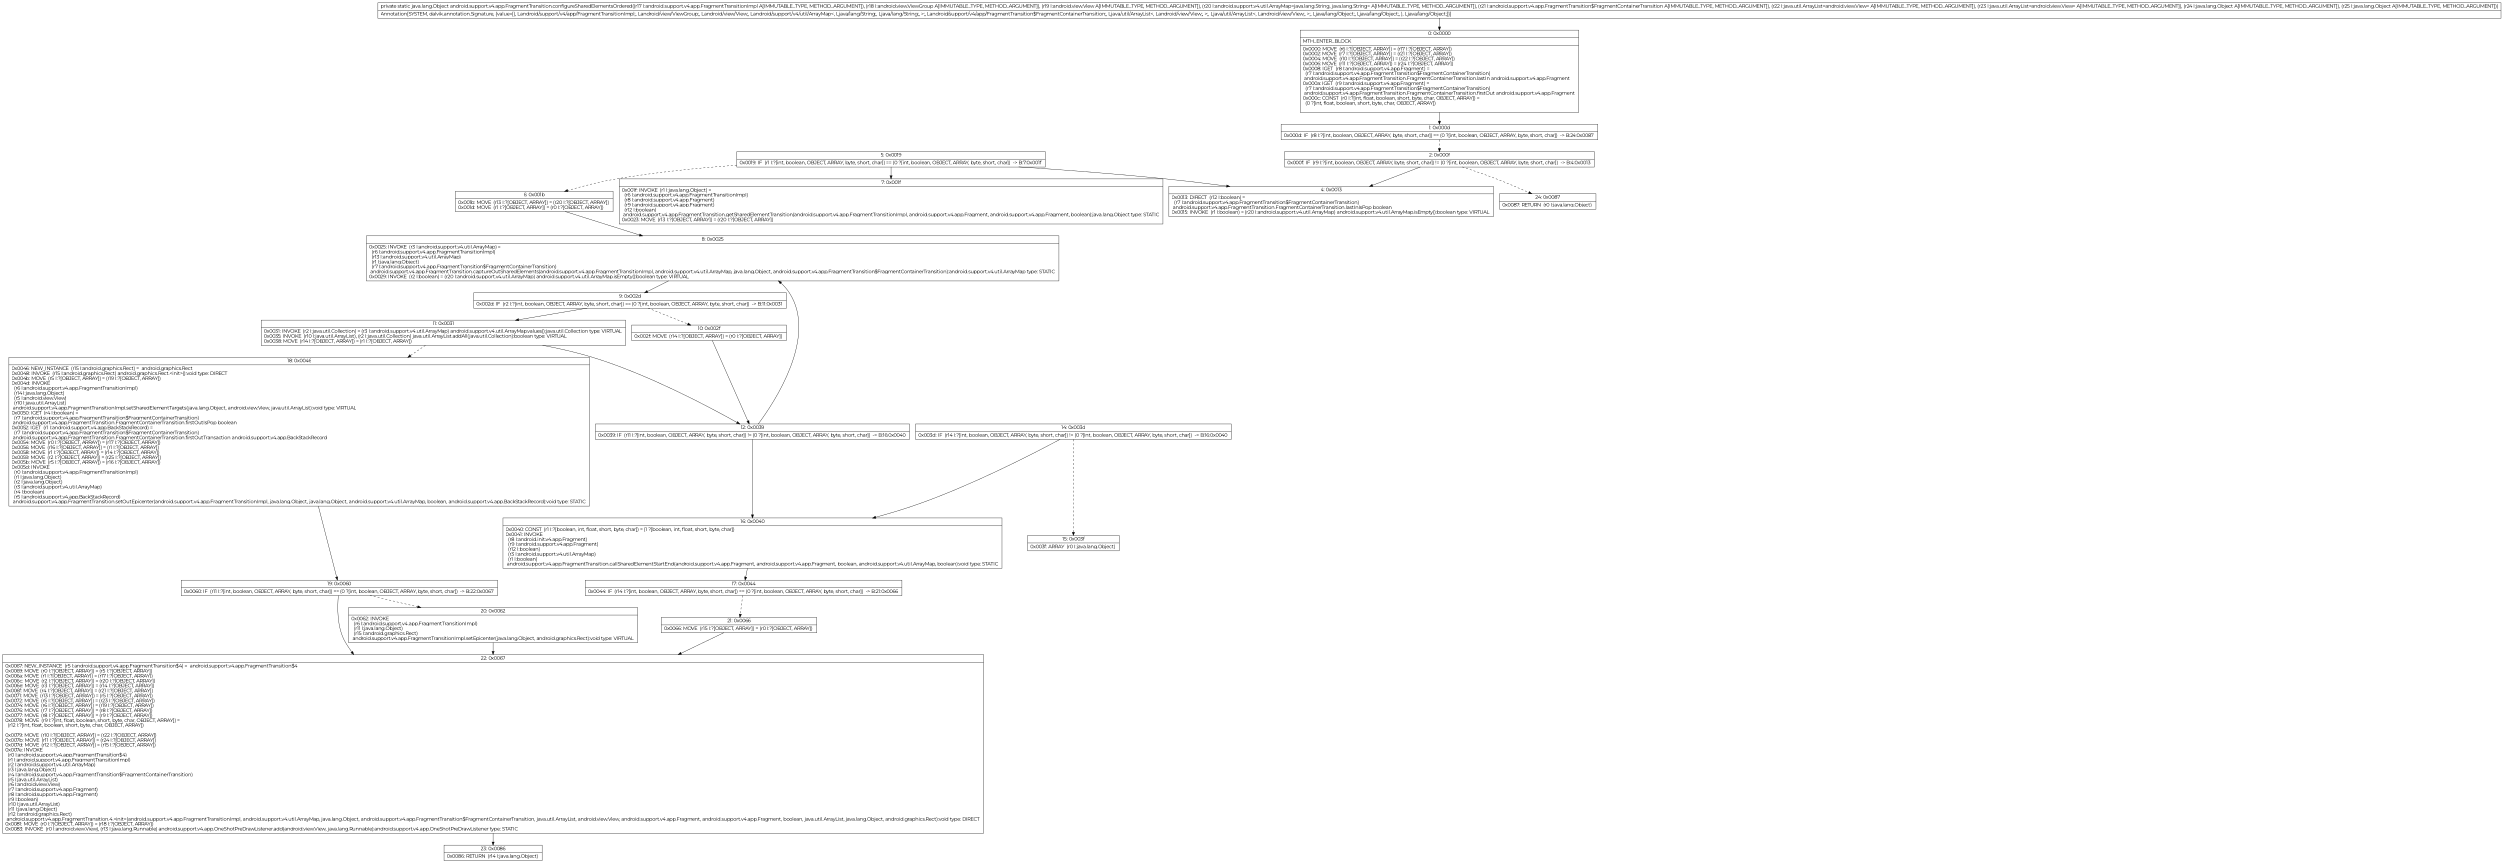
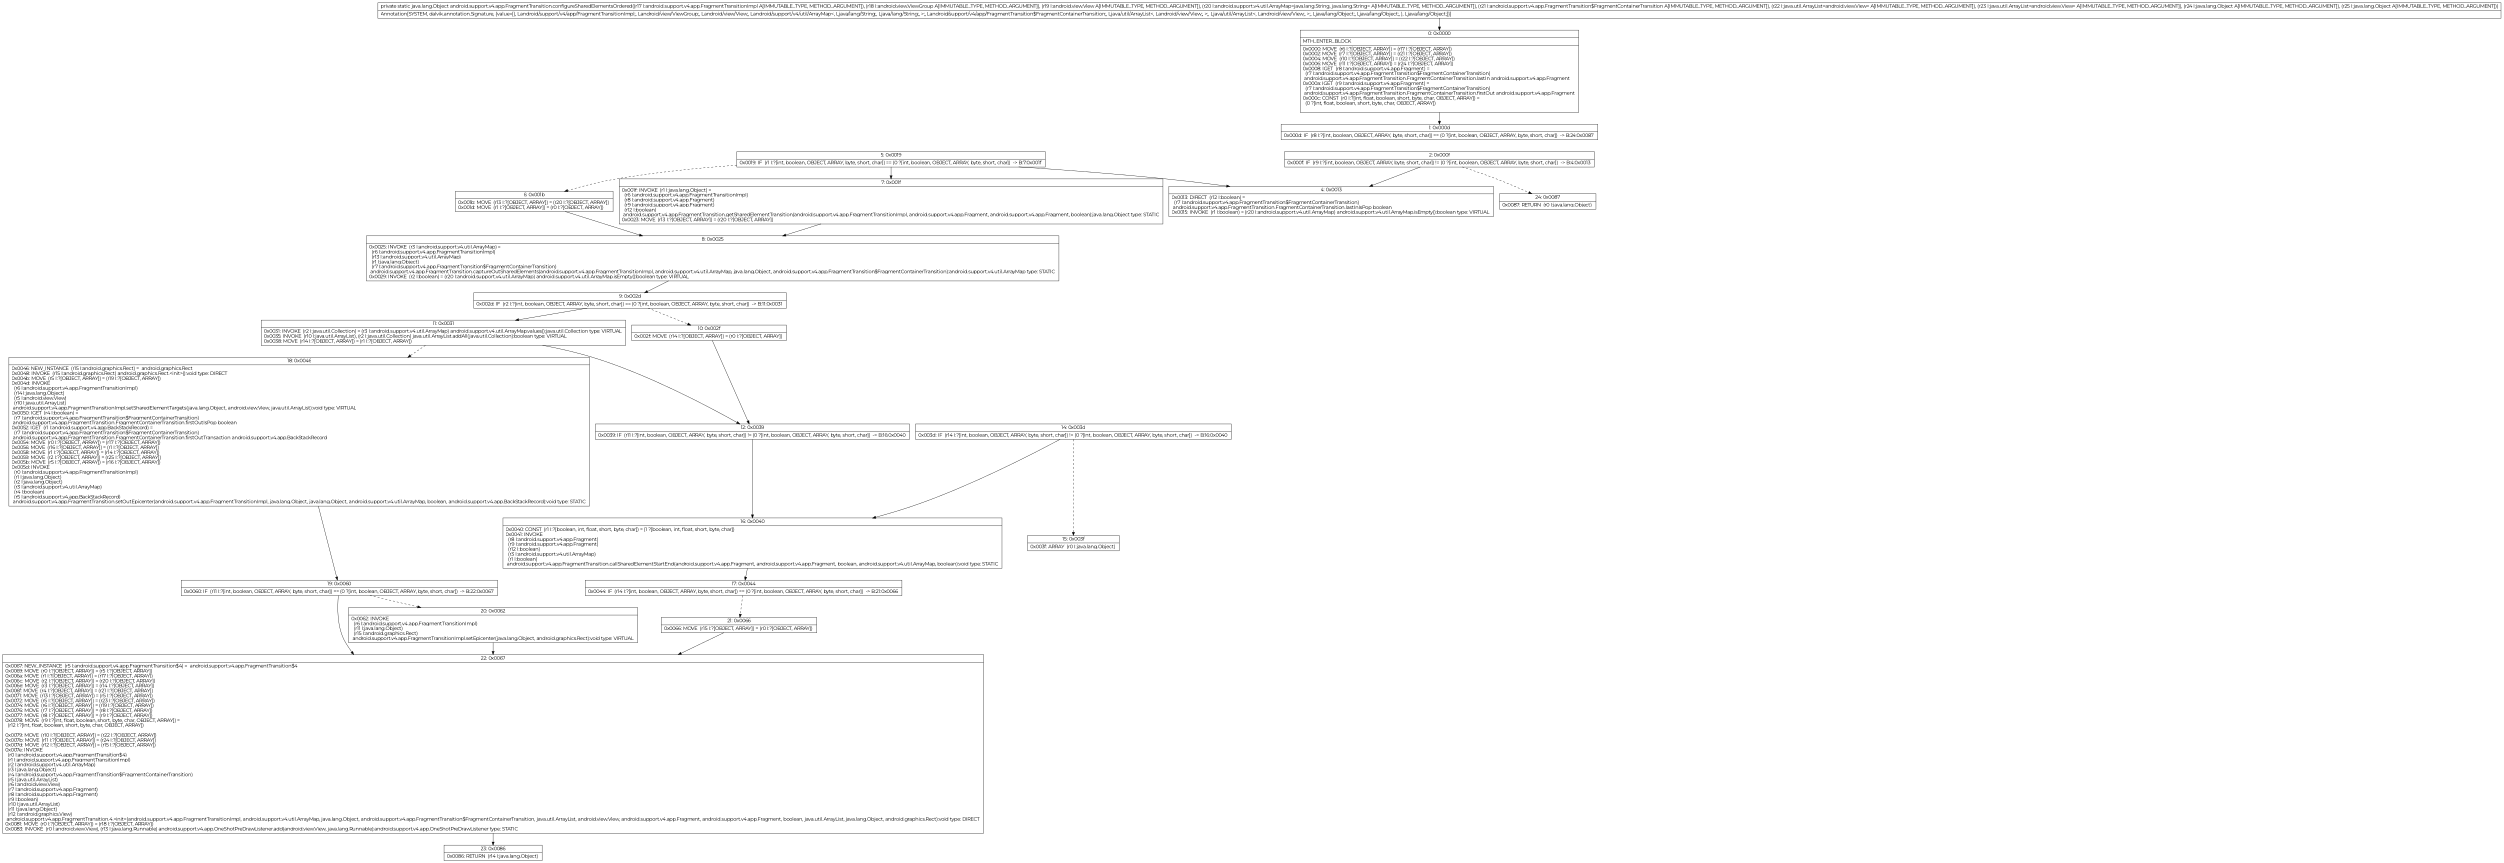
(1439, 144) -> none
(794, 355) -> (803, 229)
(546, 540) -> (552, 540)
(39, 814) -> (39, 814)
